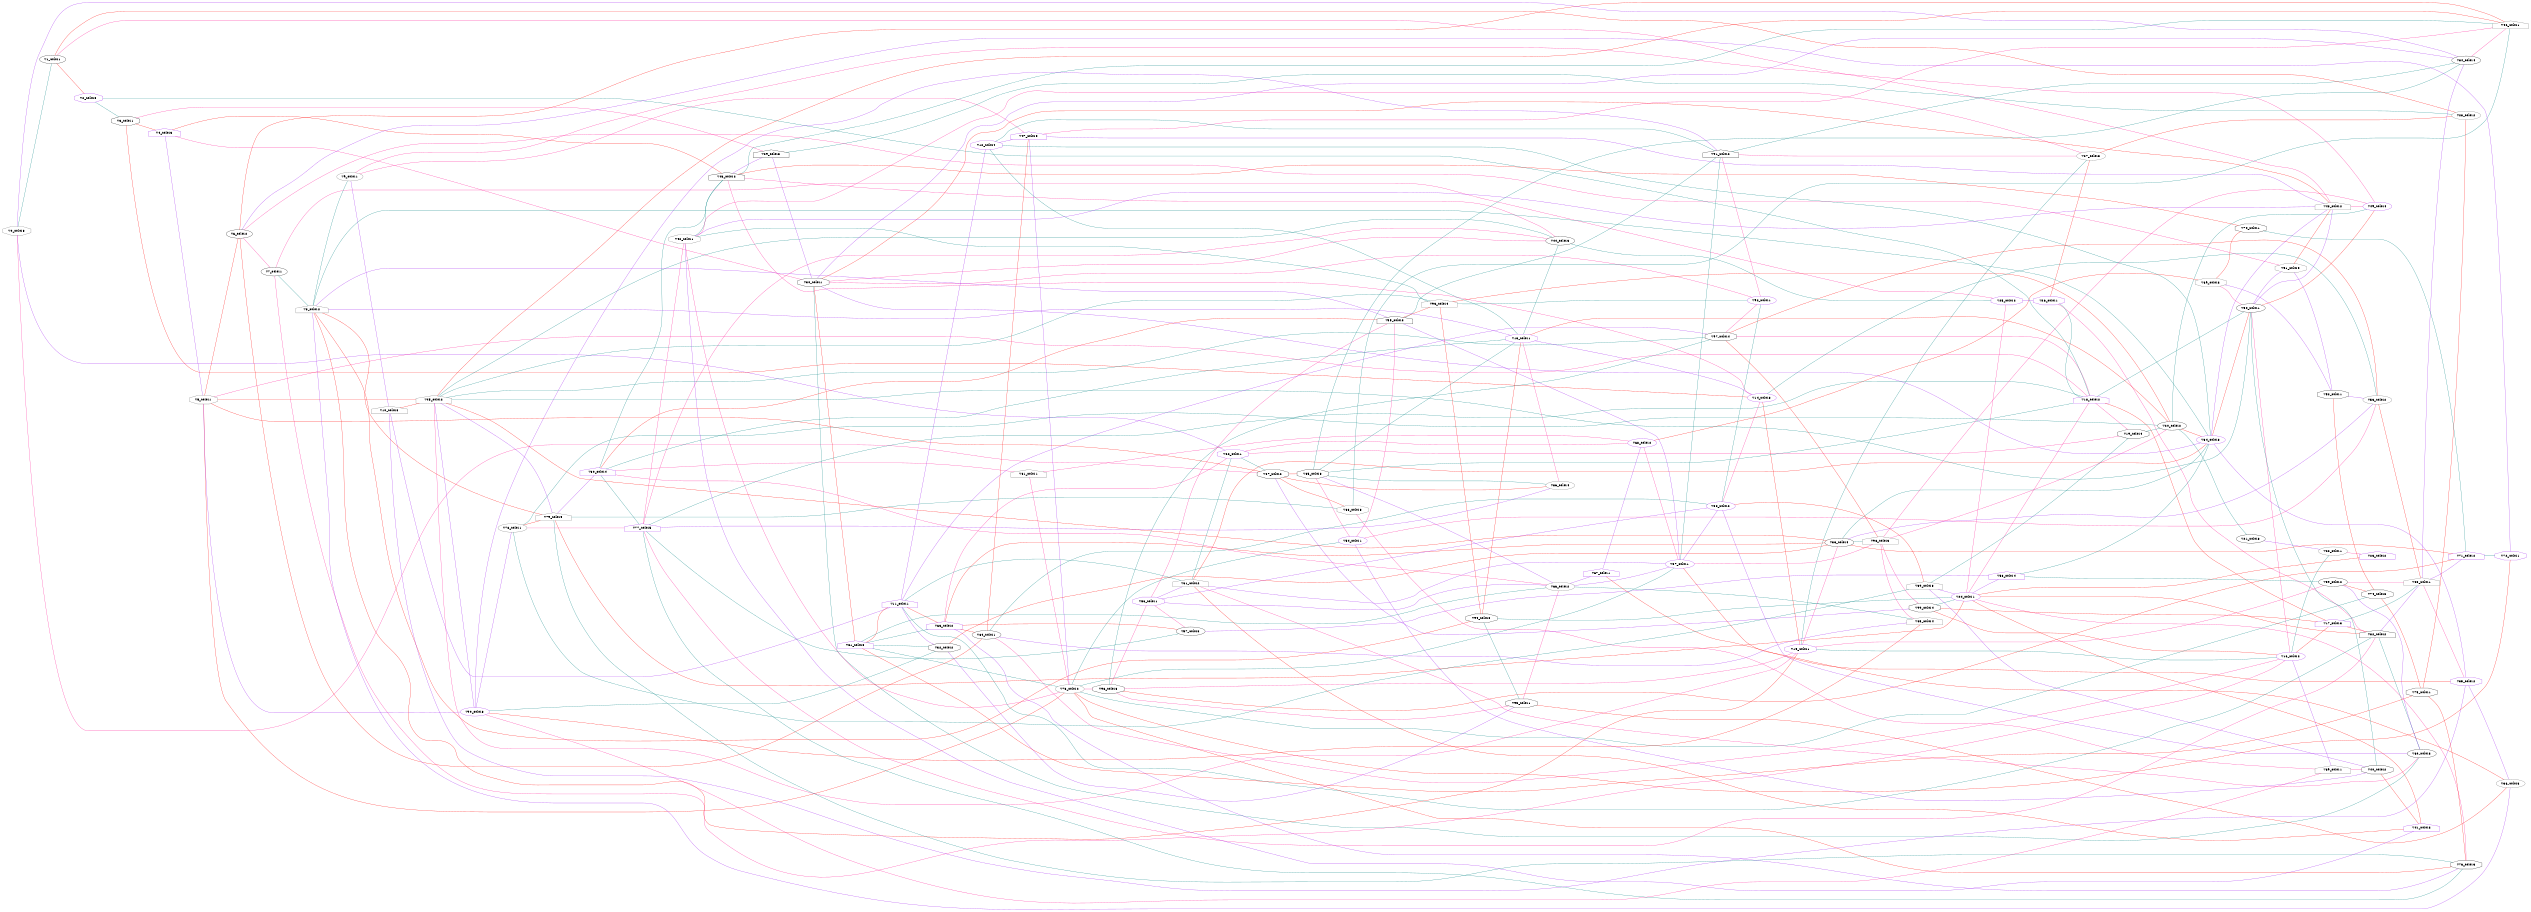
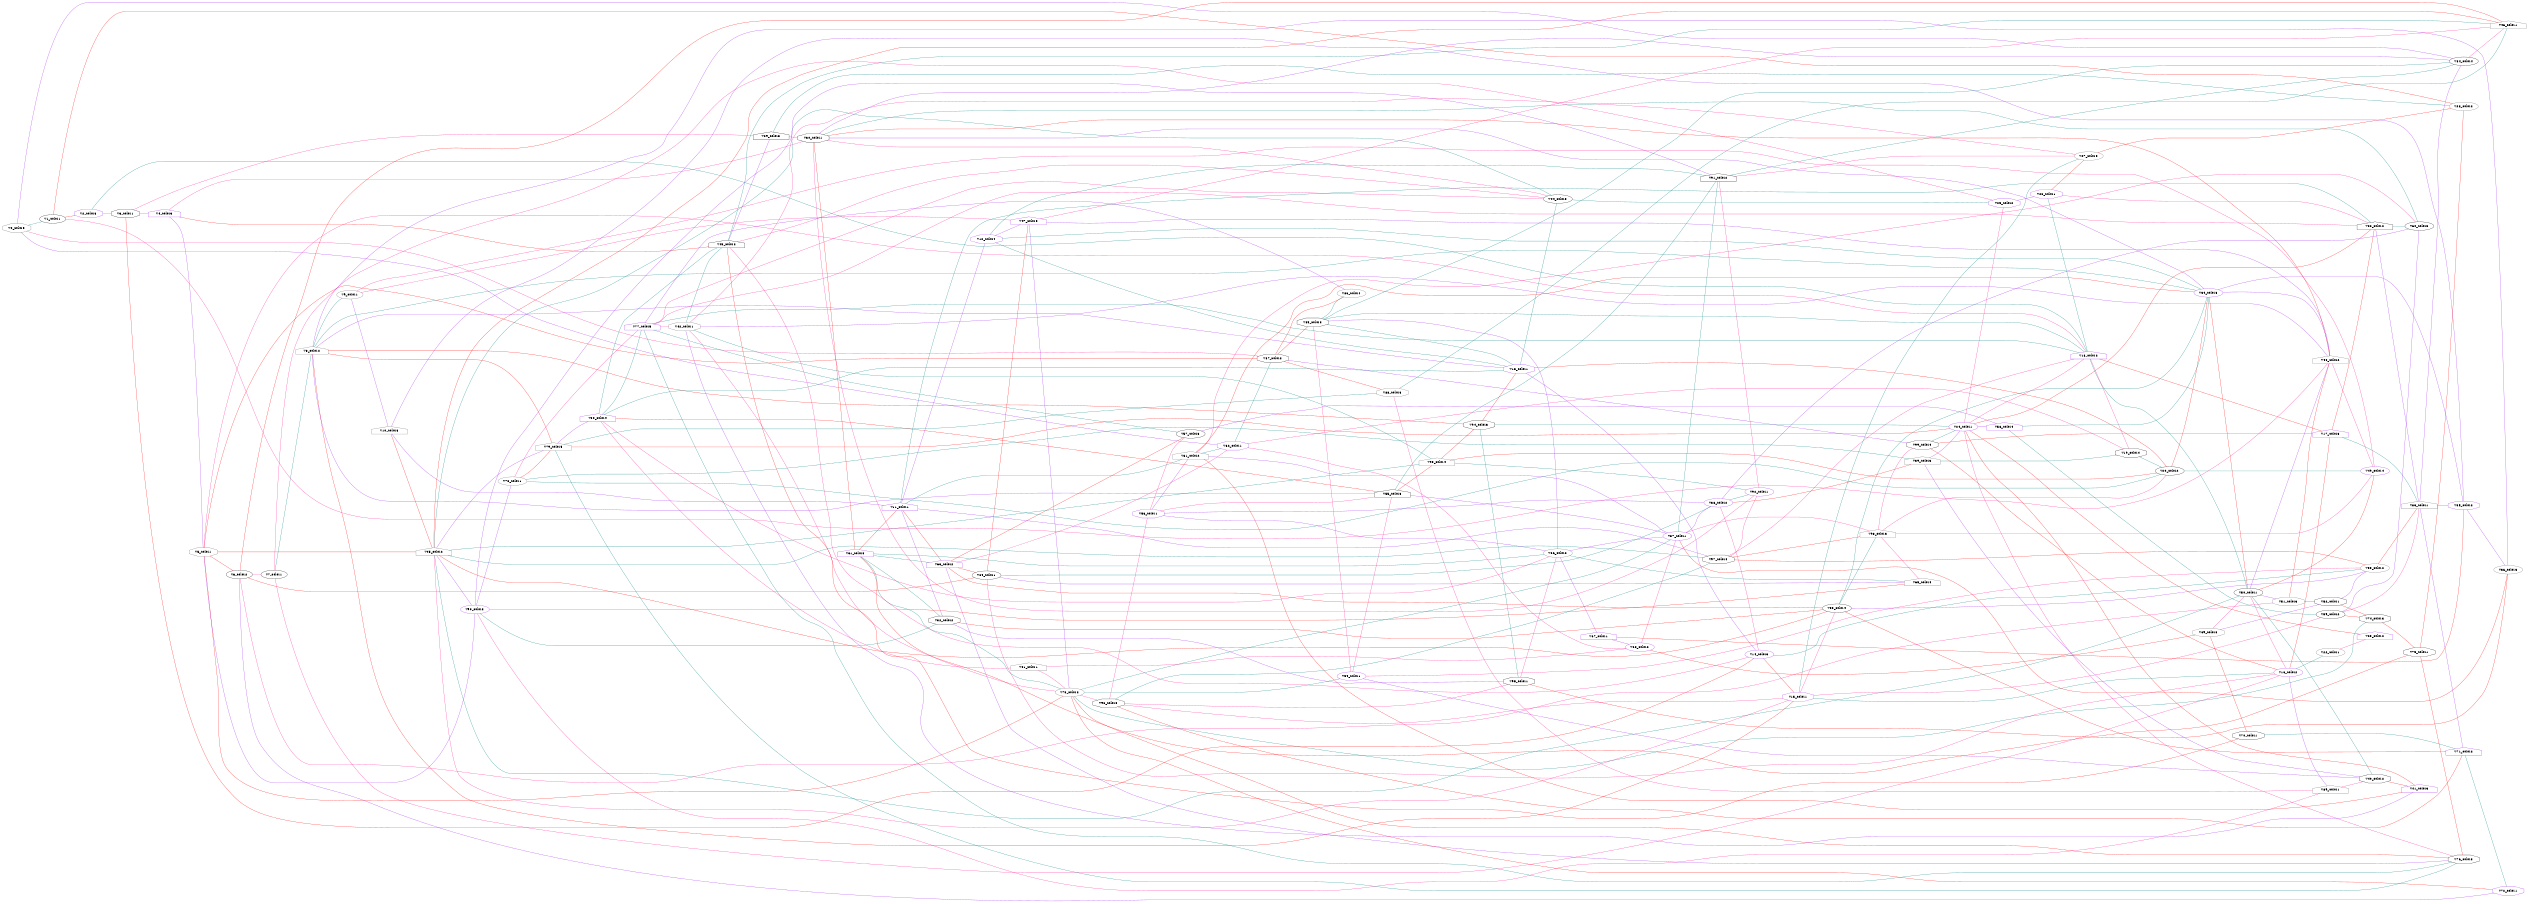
(1541, 412) -> none
(2251, 539) -> none
